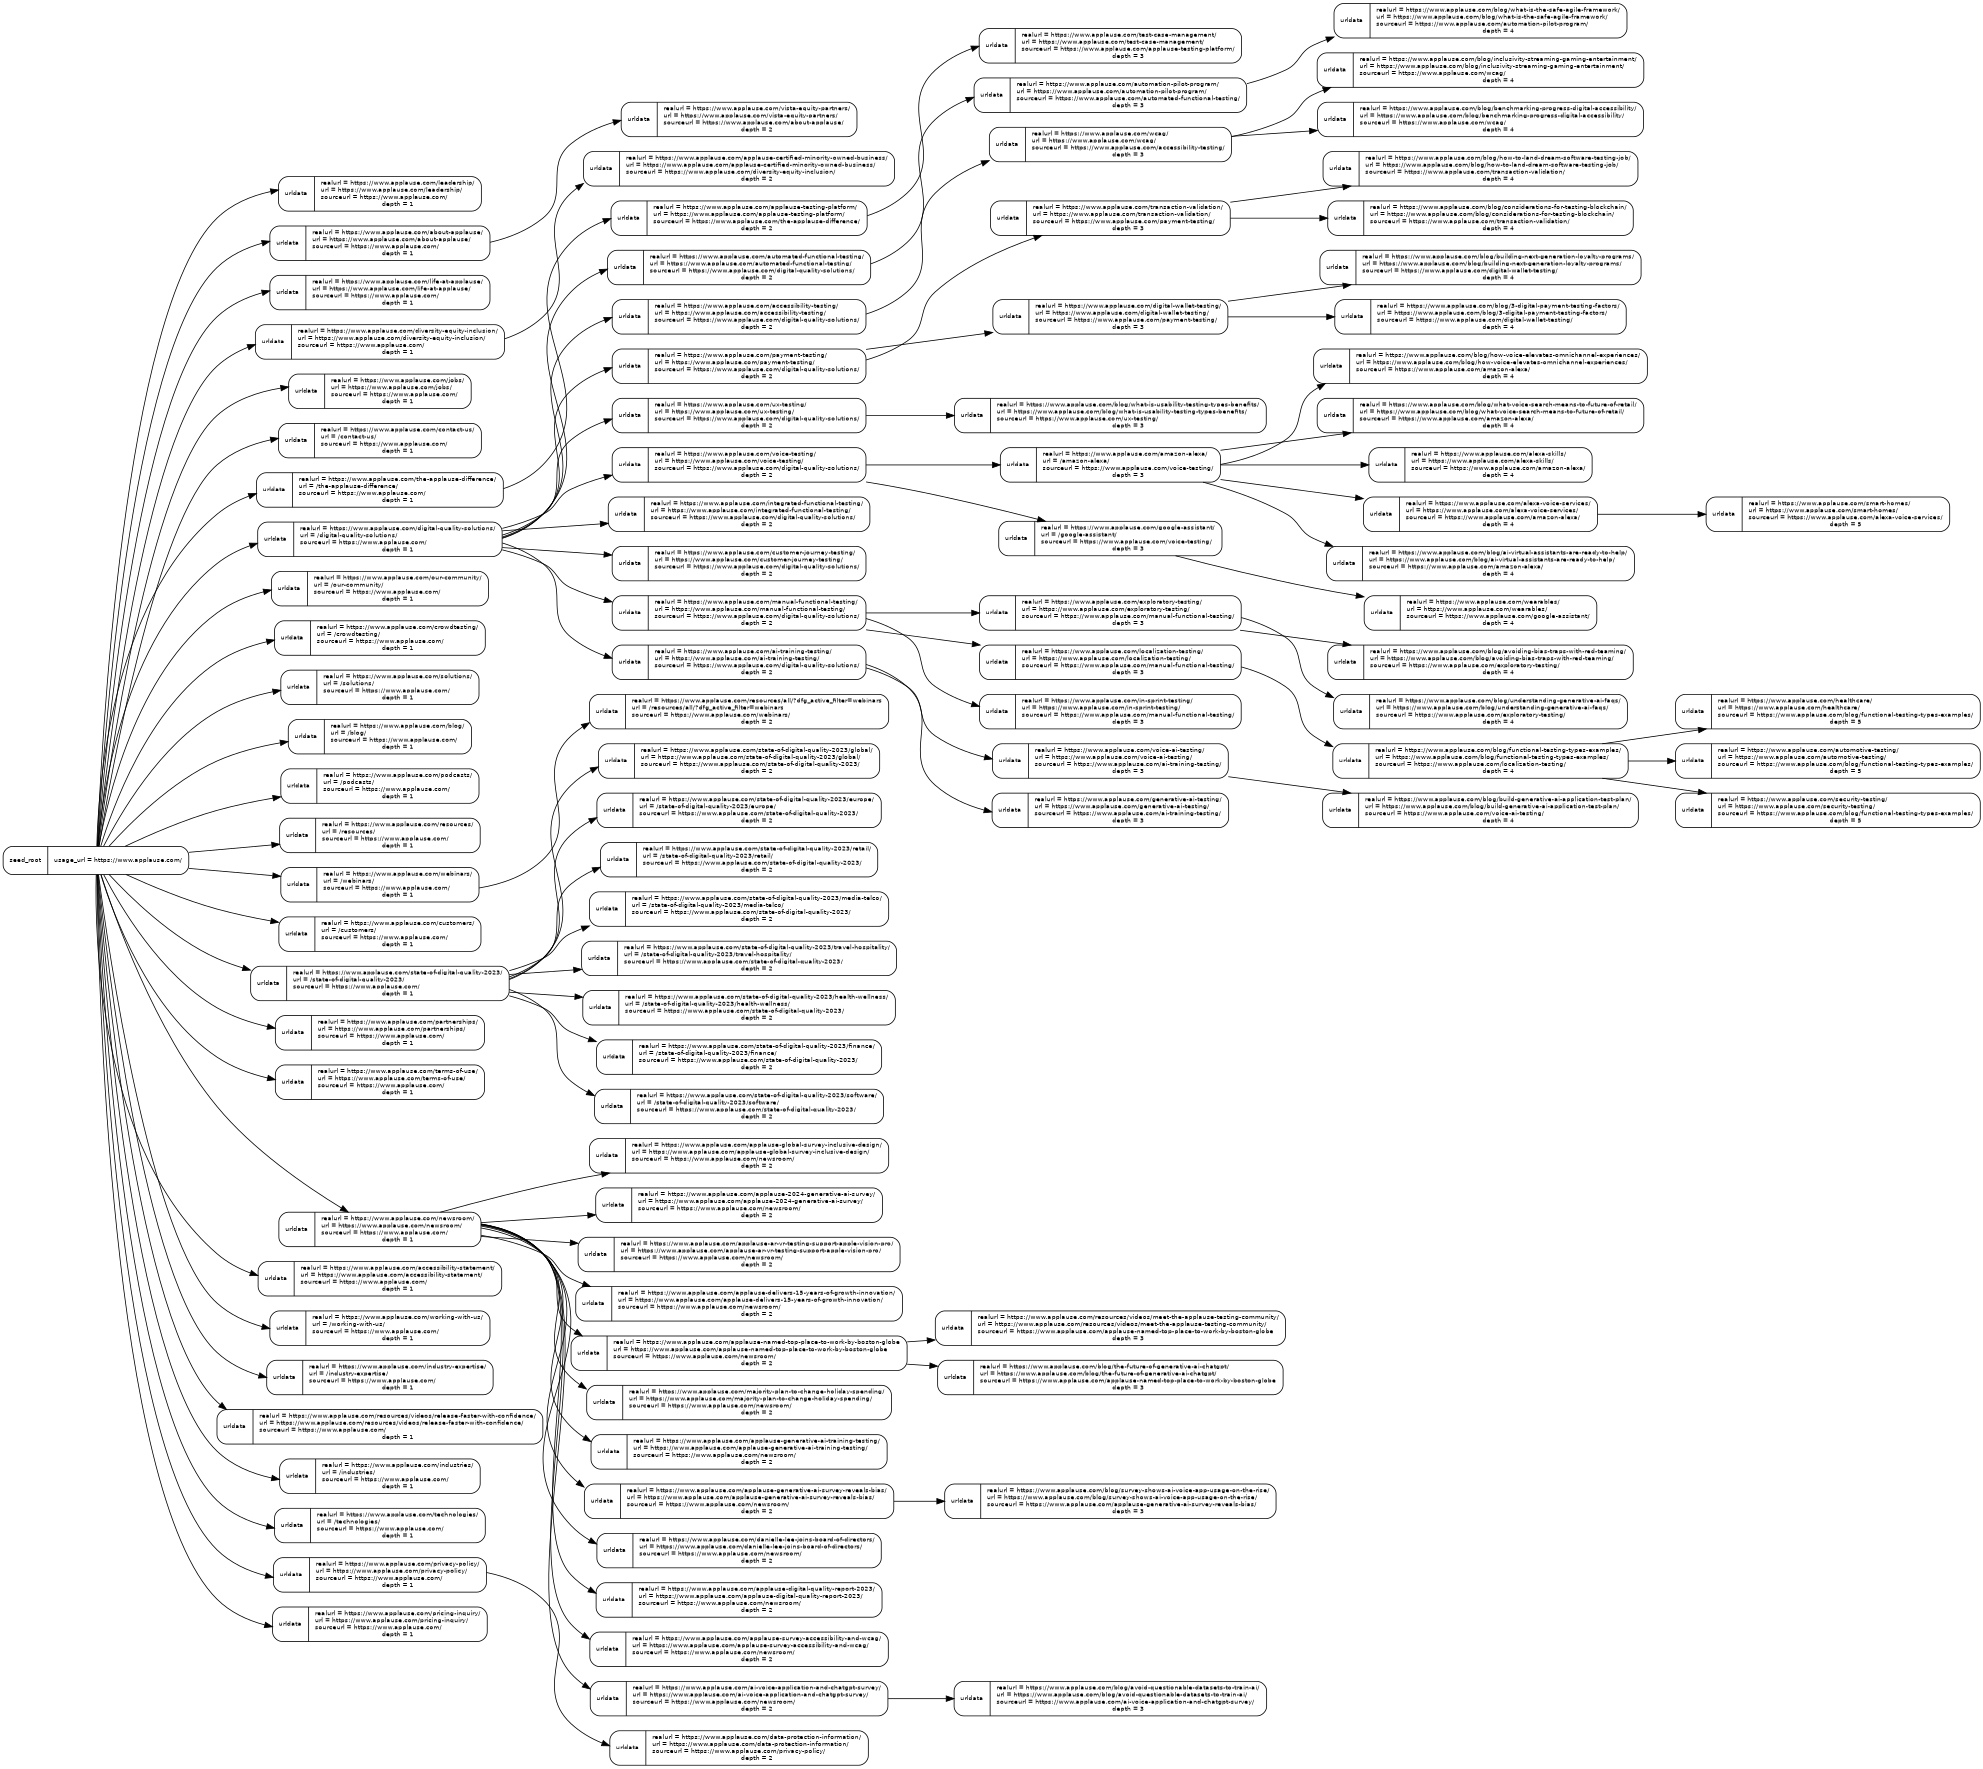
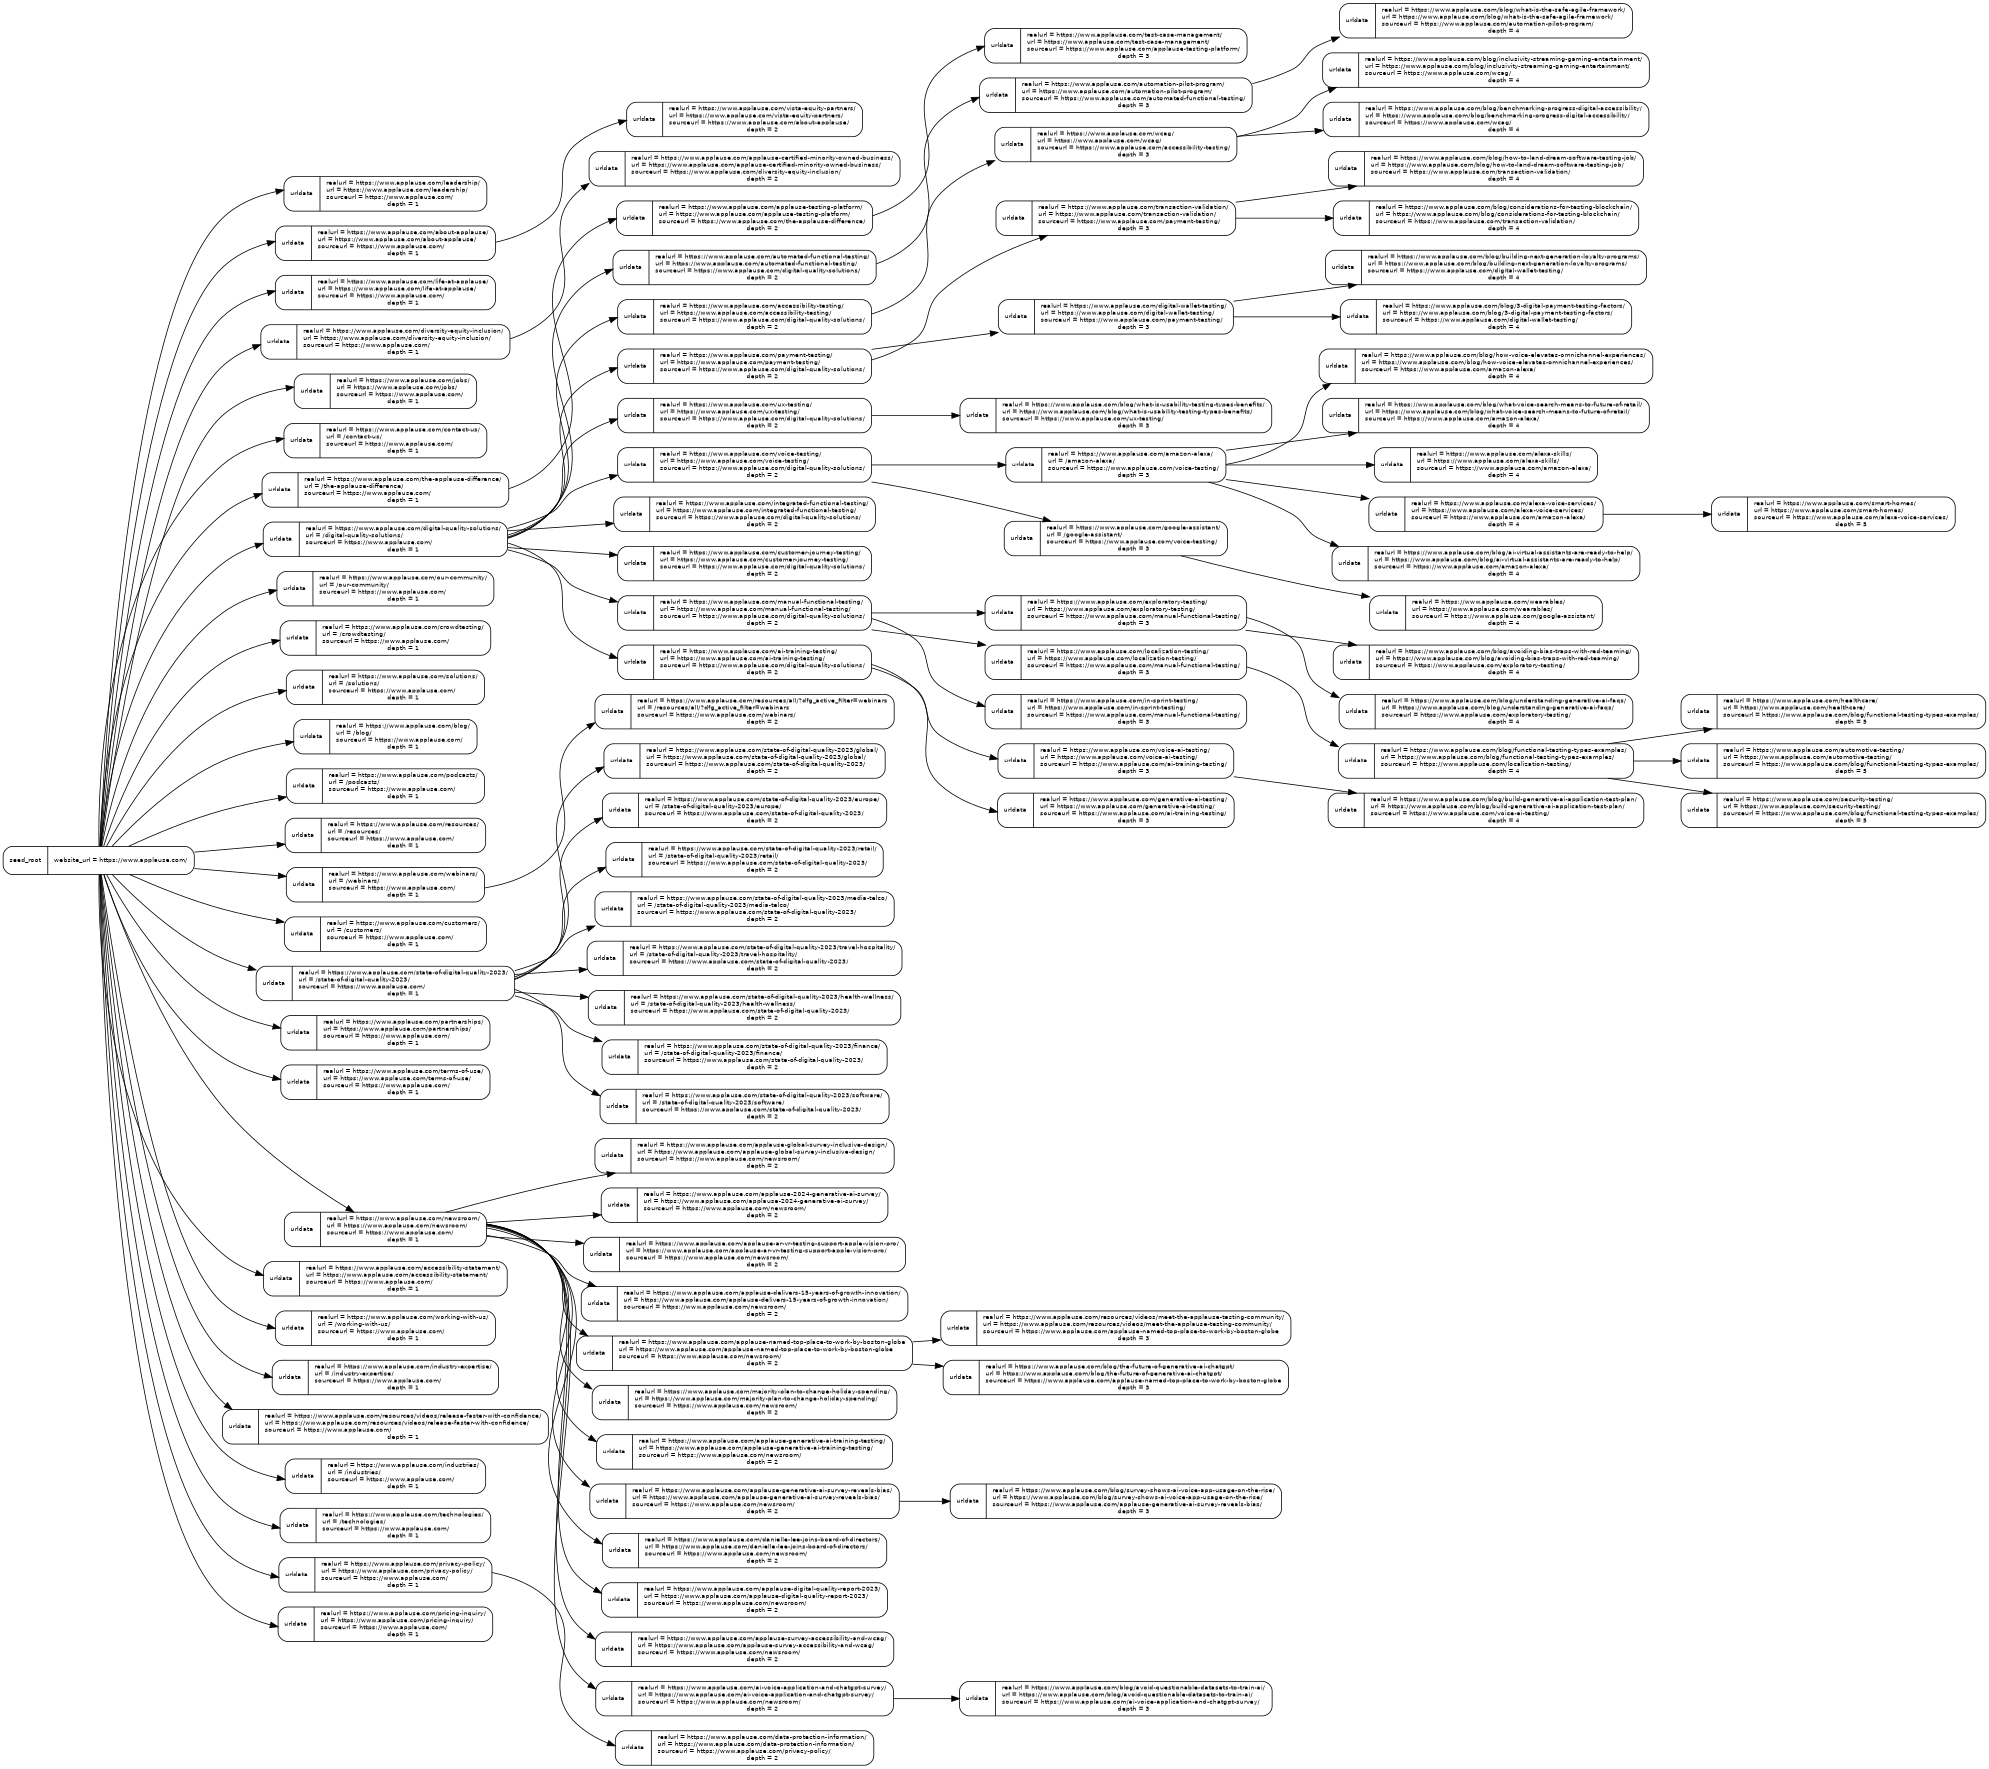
(118, 860) -> (121, 860)
